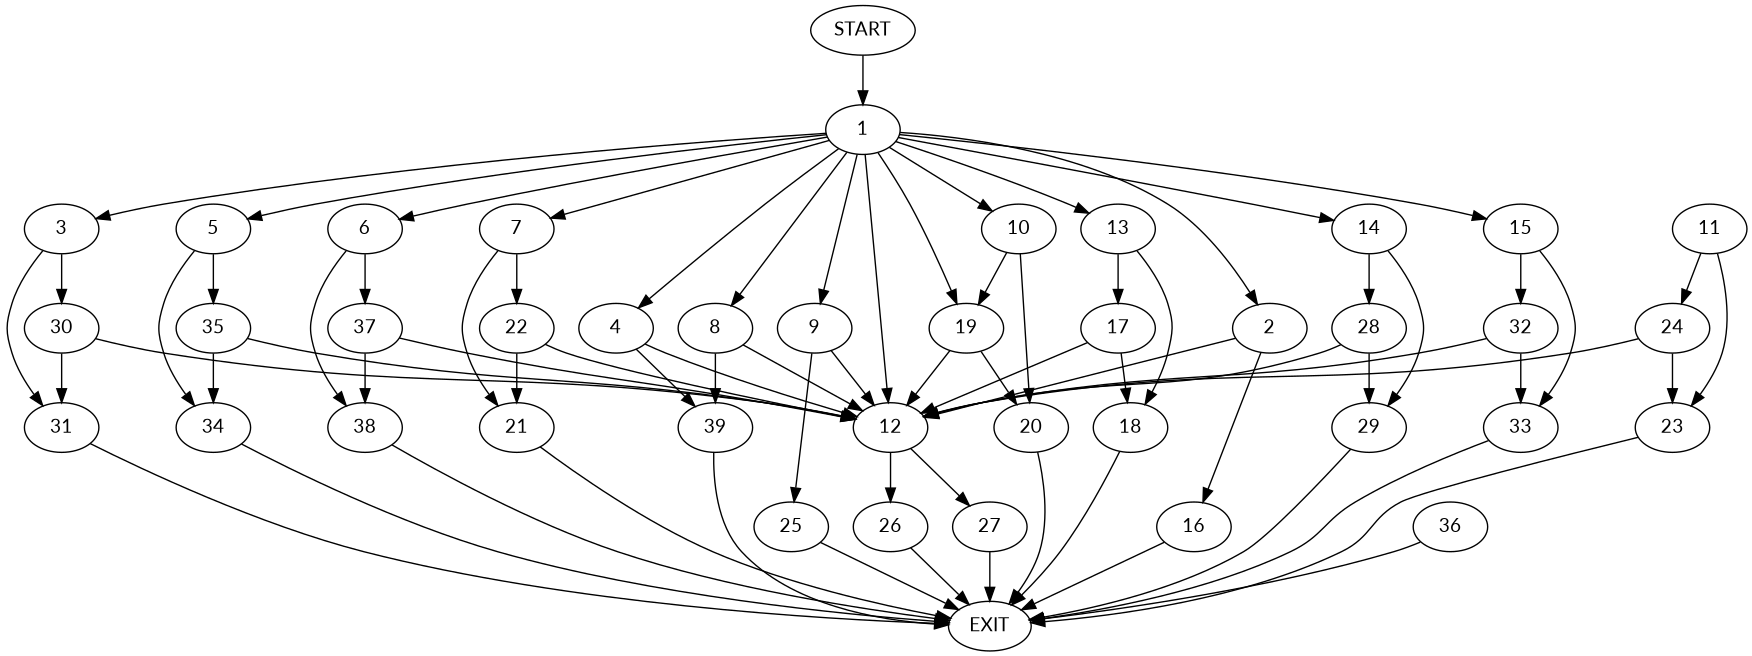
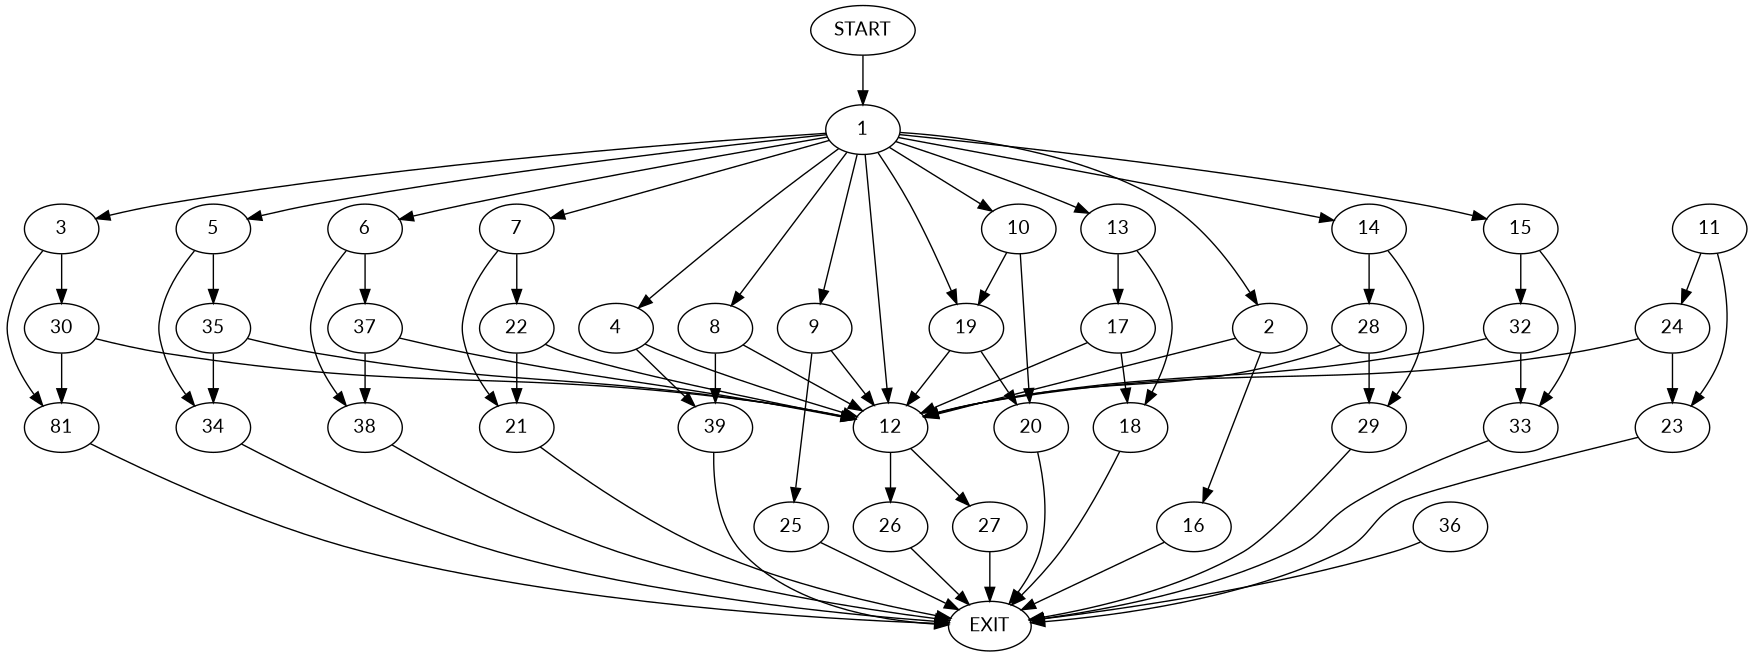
(62, 428) -> (62, 428)
